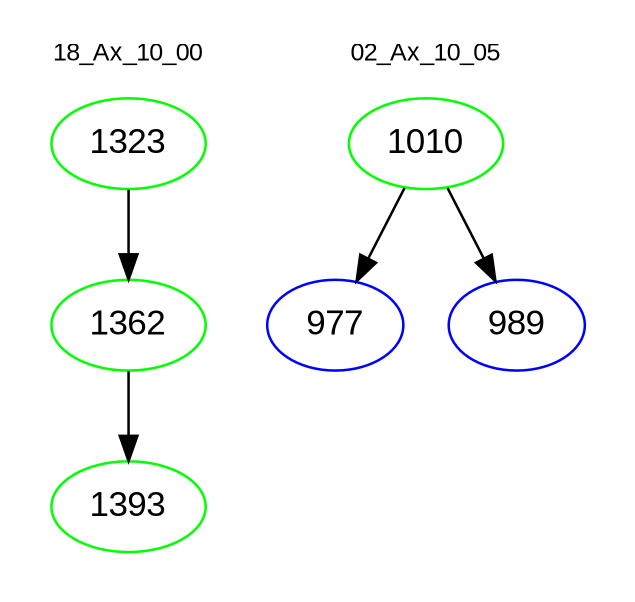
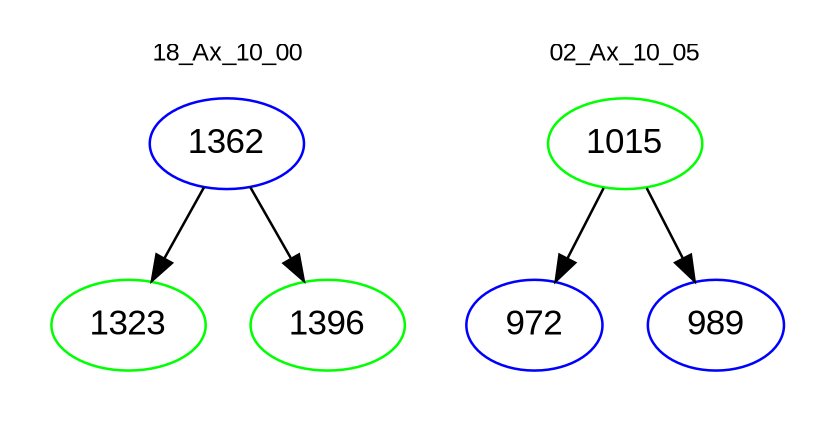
(426, 144) -> (625, 144)
(129, 222) -> (184, 223)
(129, 325) -> (227, 144)
(335, 325) -> (534, 325)
(129, 507) -> (328, 325)
